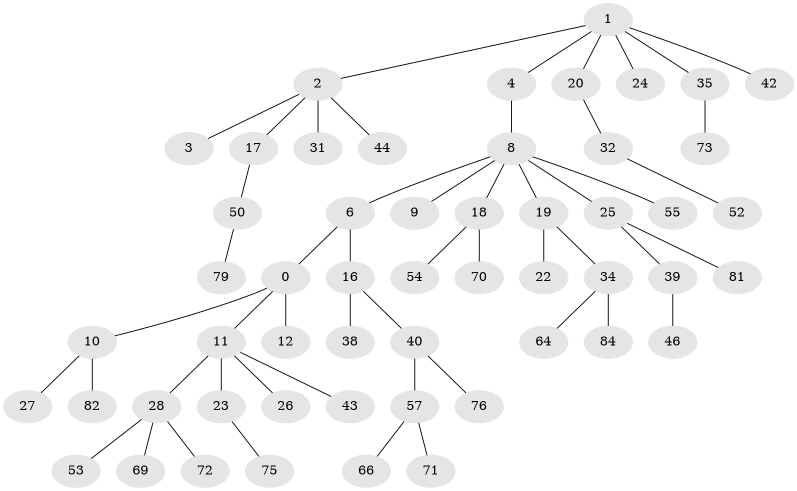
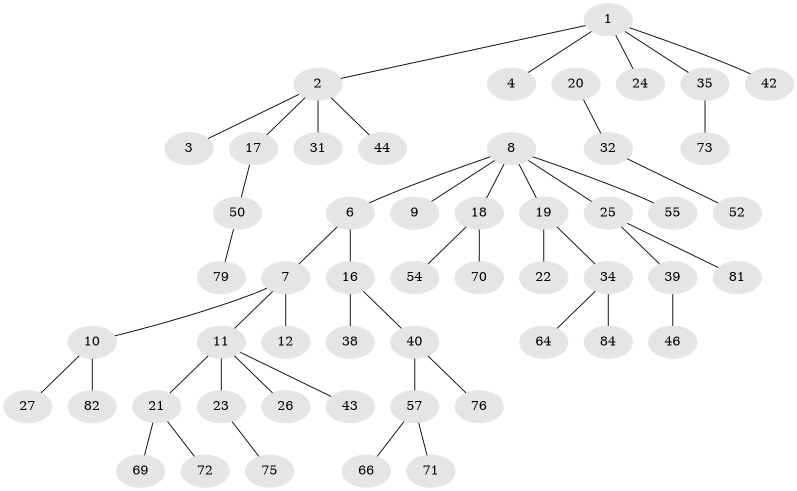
(592, 52) -> none
(512, 117) -> none
(286, 278) -> (286, 278)
(157, 407) -> (157, 407)
(76, 471) -> none
